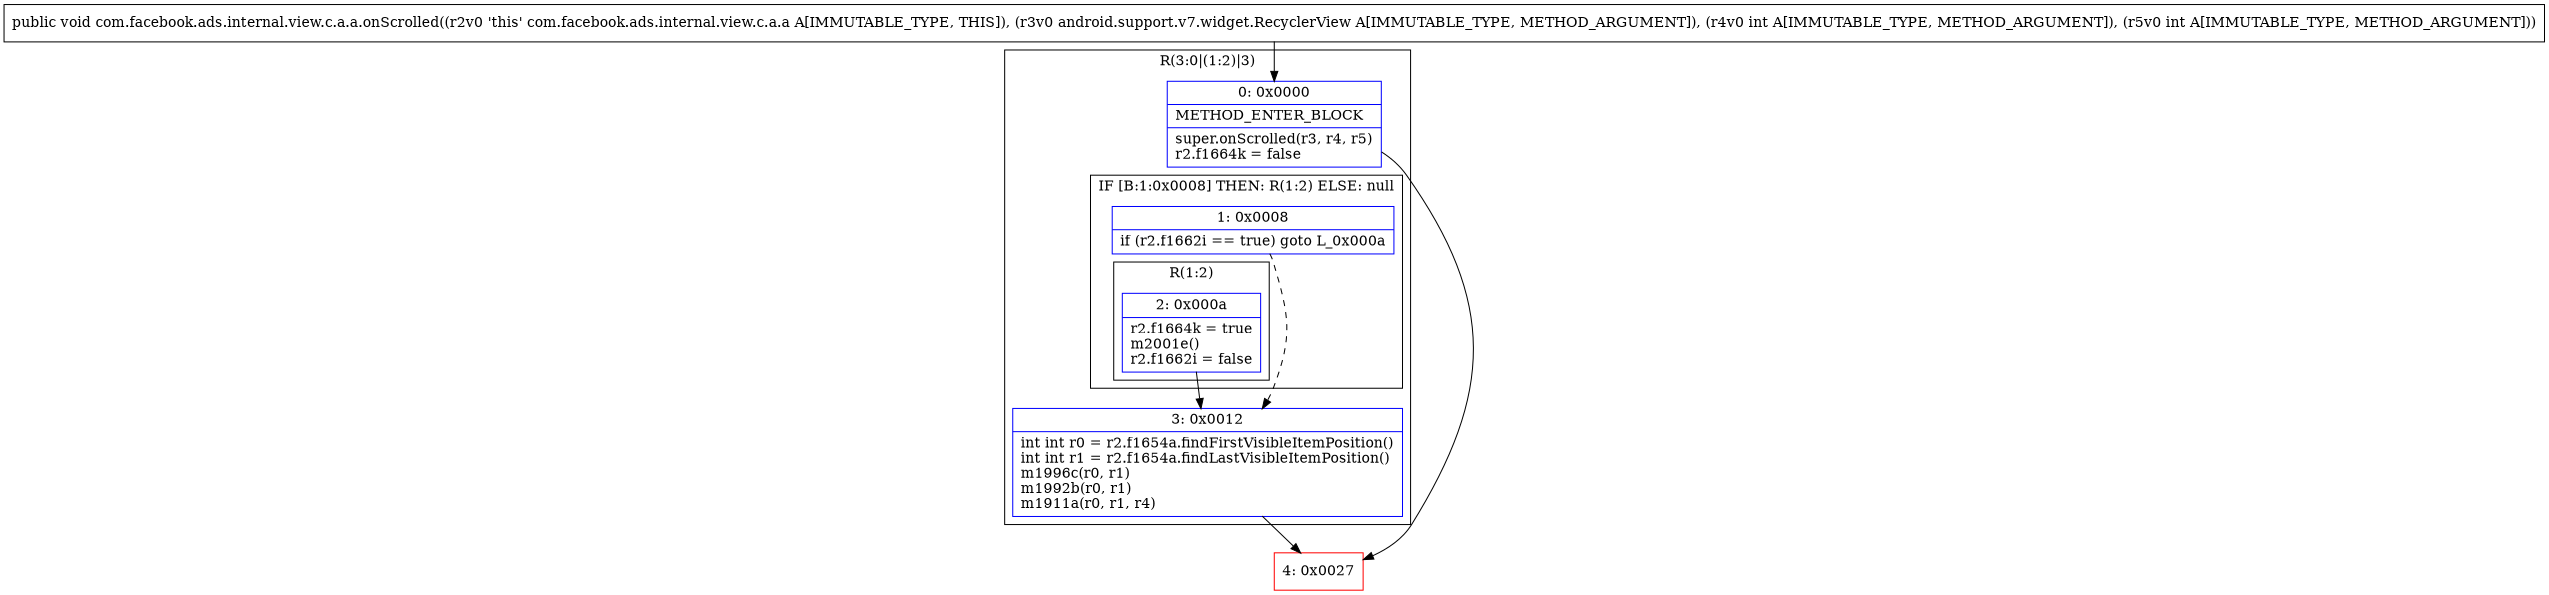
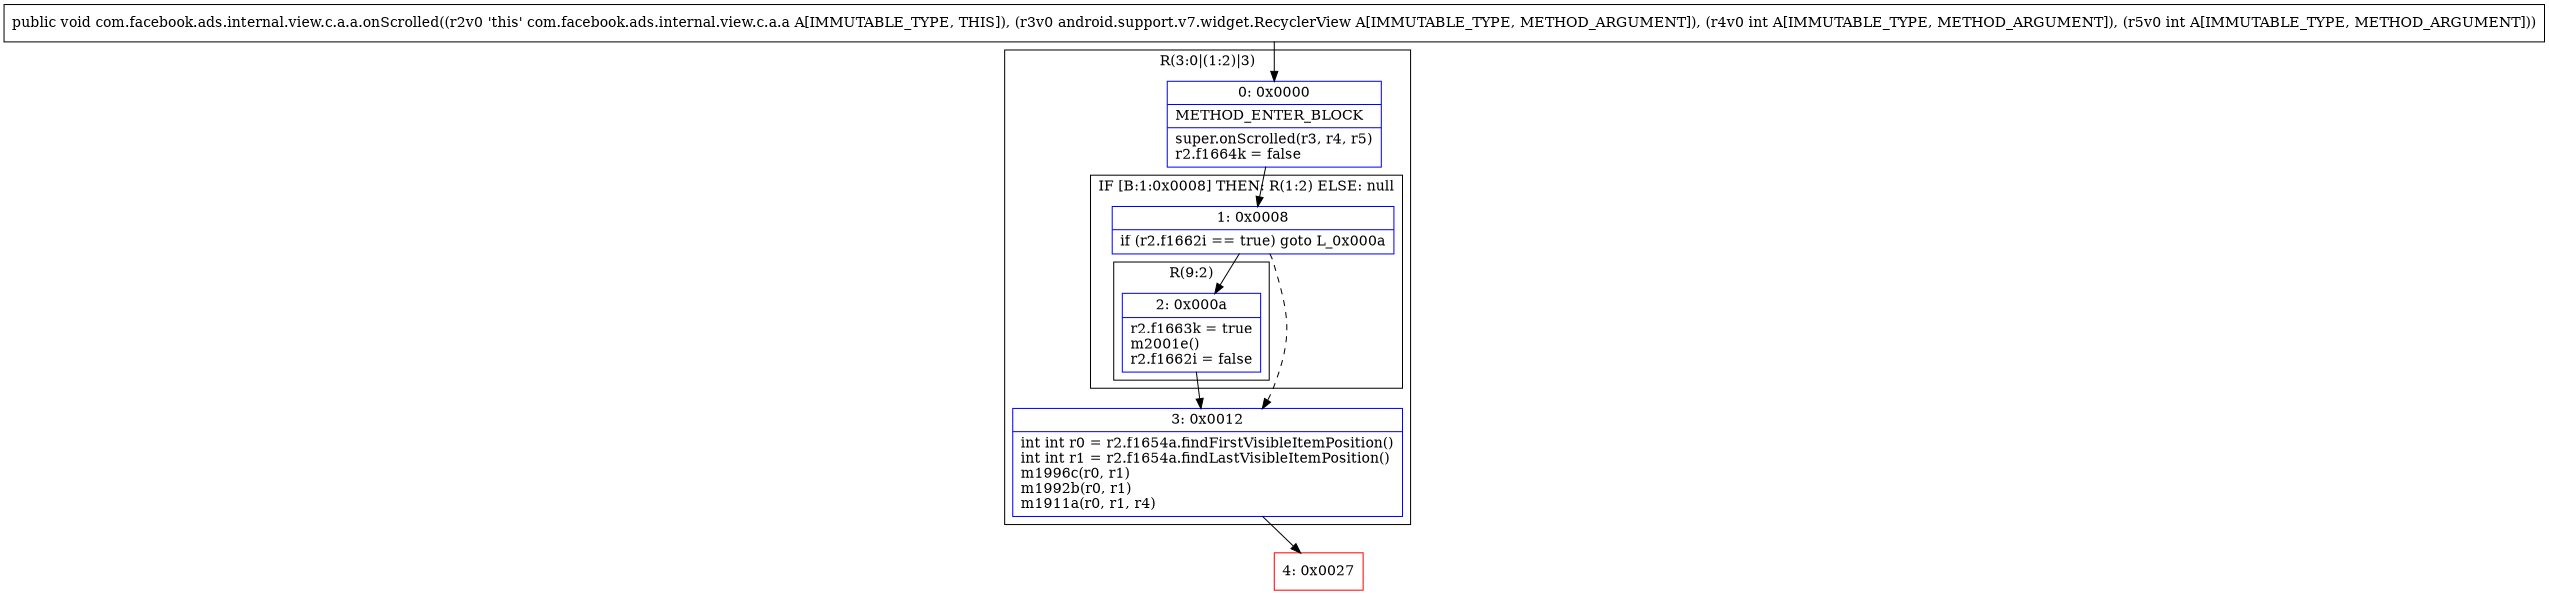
none -> (1230, 269)
(1191, 274) -> (1191, 274)
(1191, 329) -> (1191, 329)
(1473, 357) -> (1263, 182)
